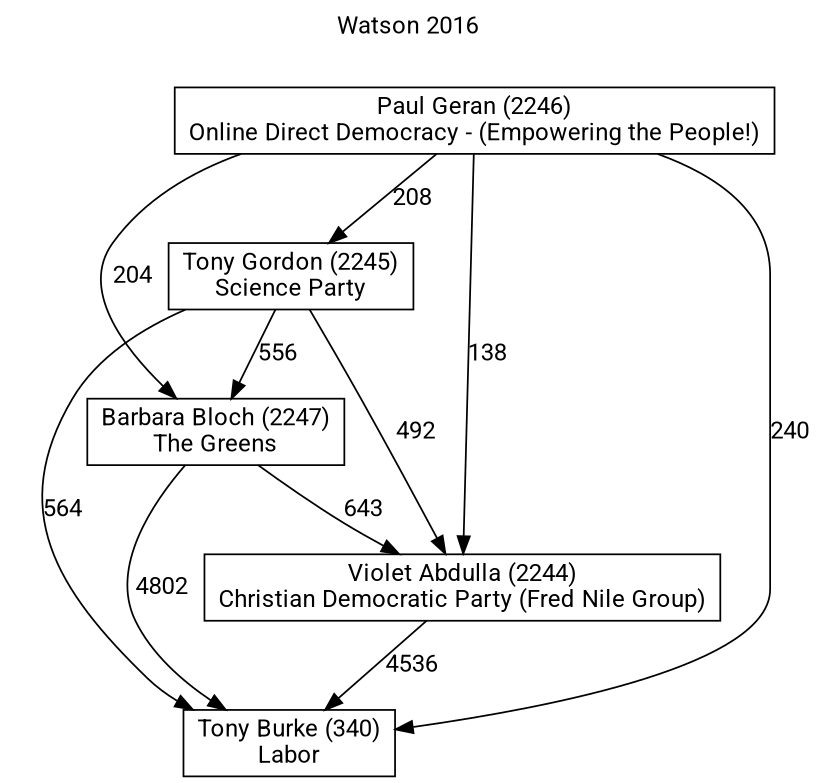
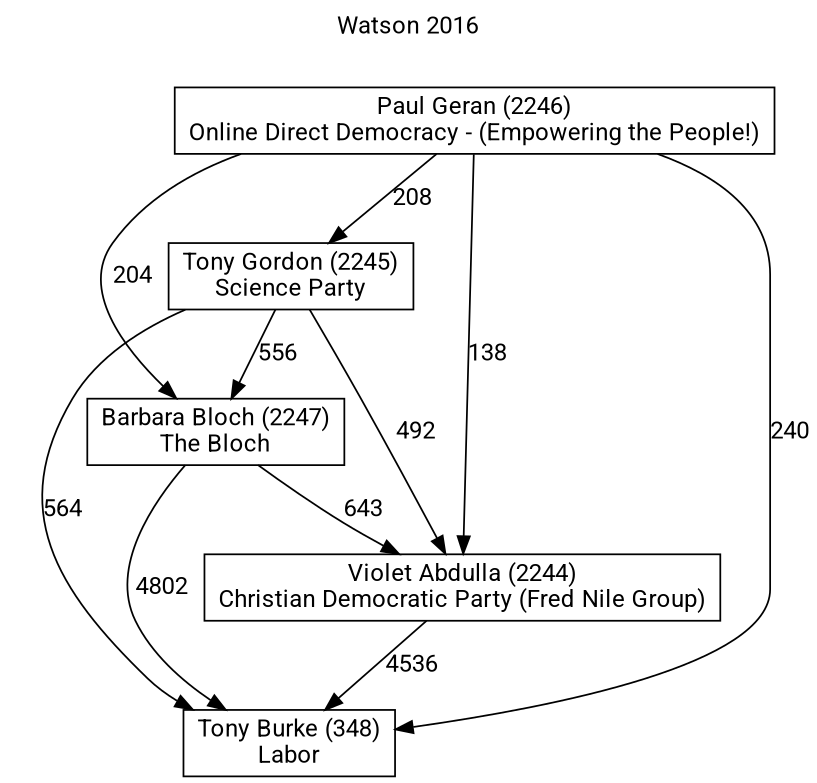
(216, 432) -> (216, 432)
(289, 743) -> (289, 743)
